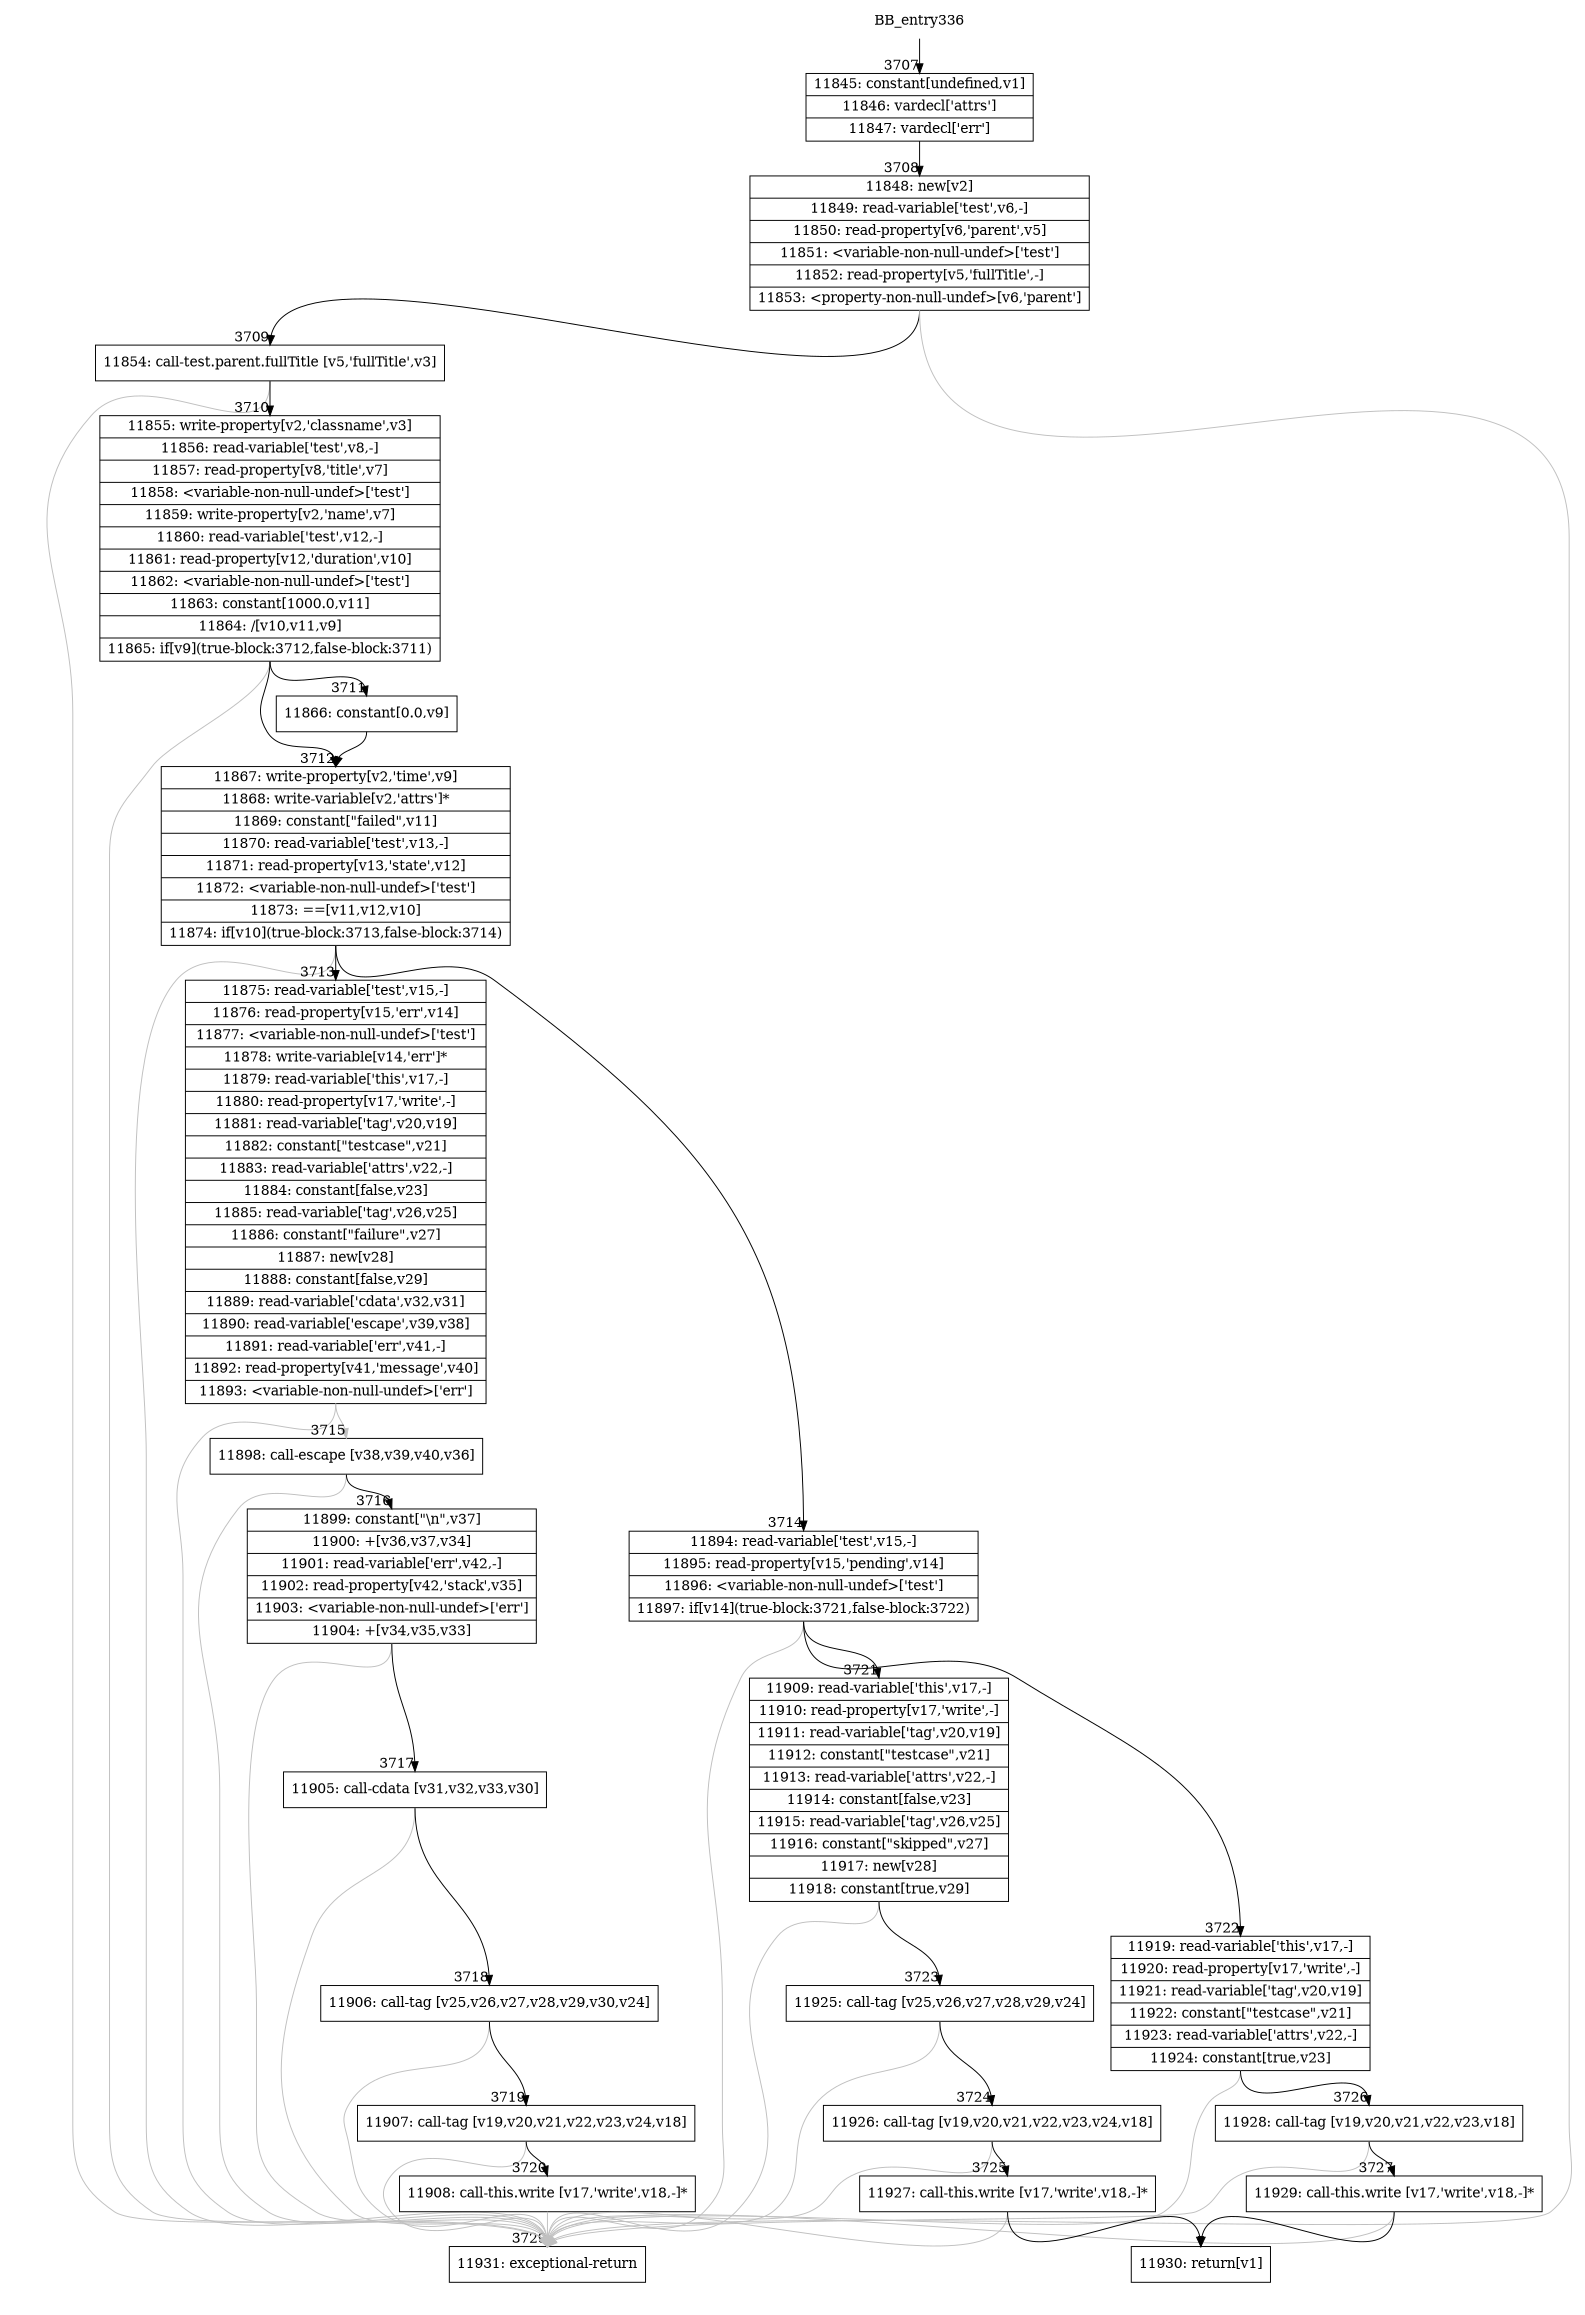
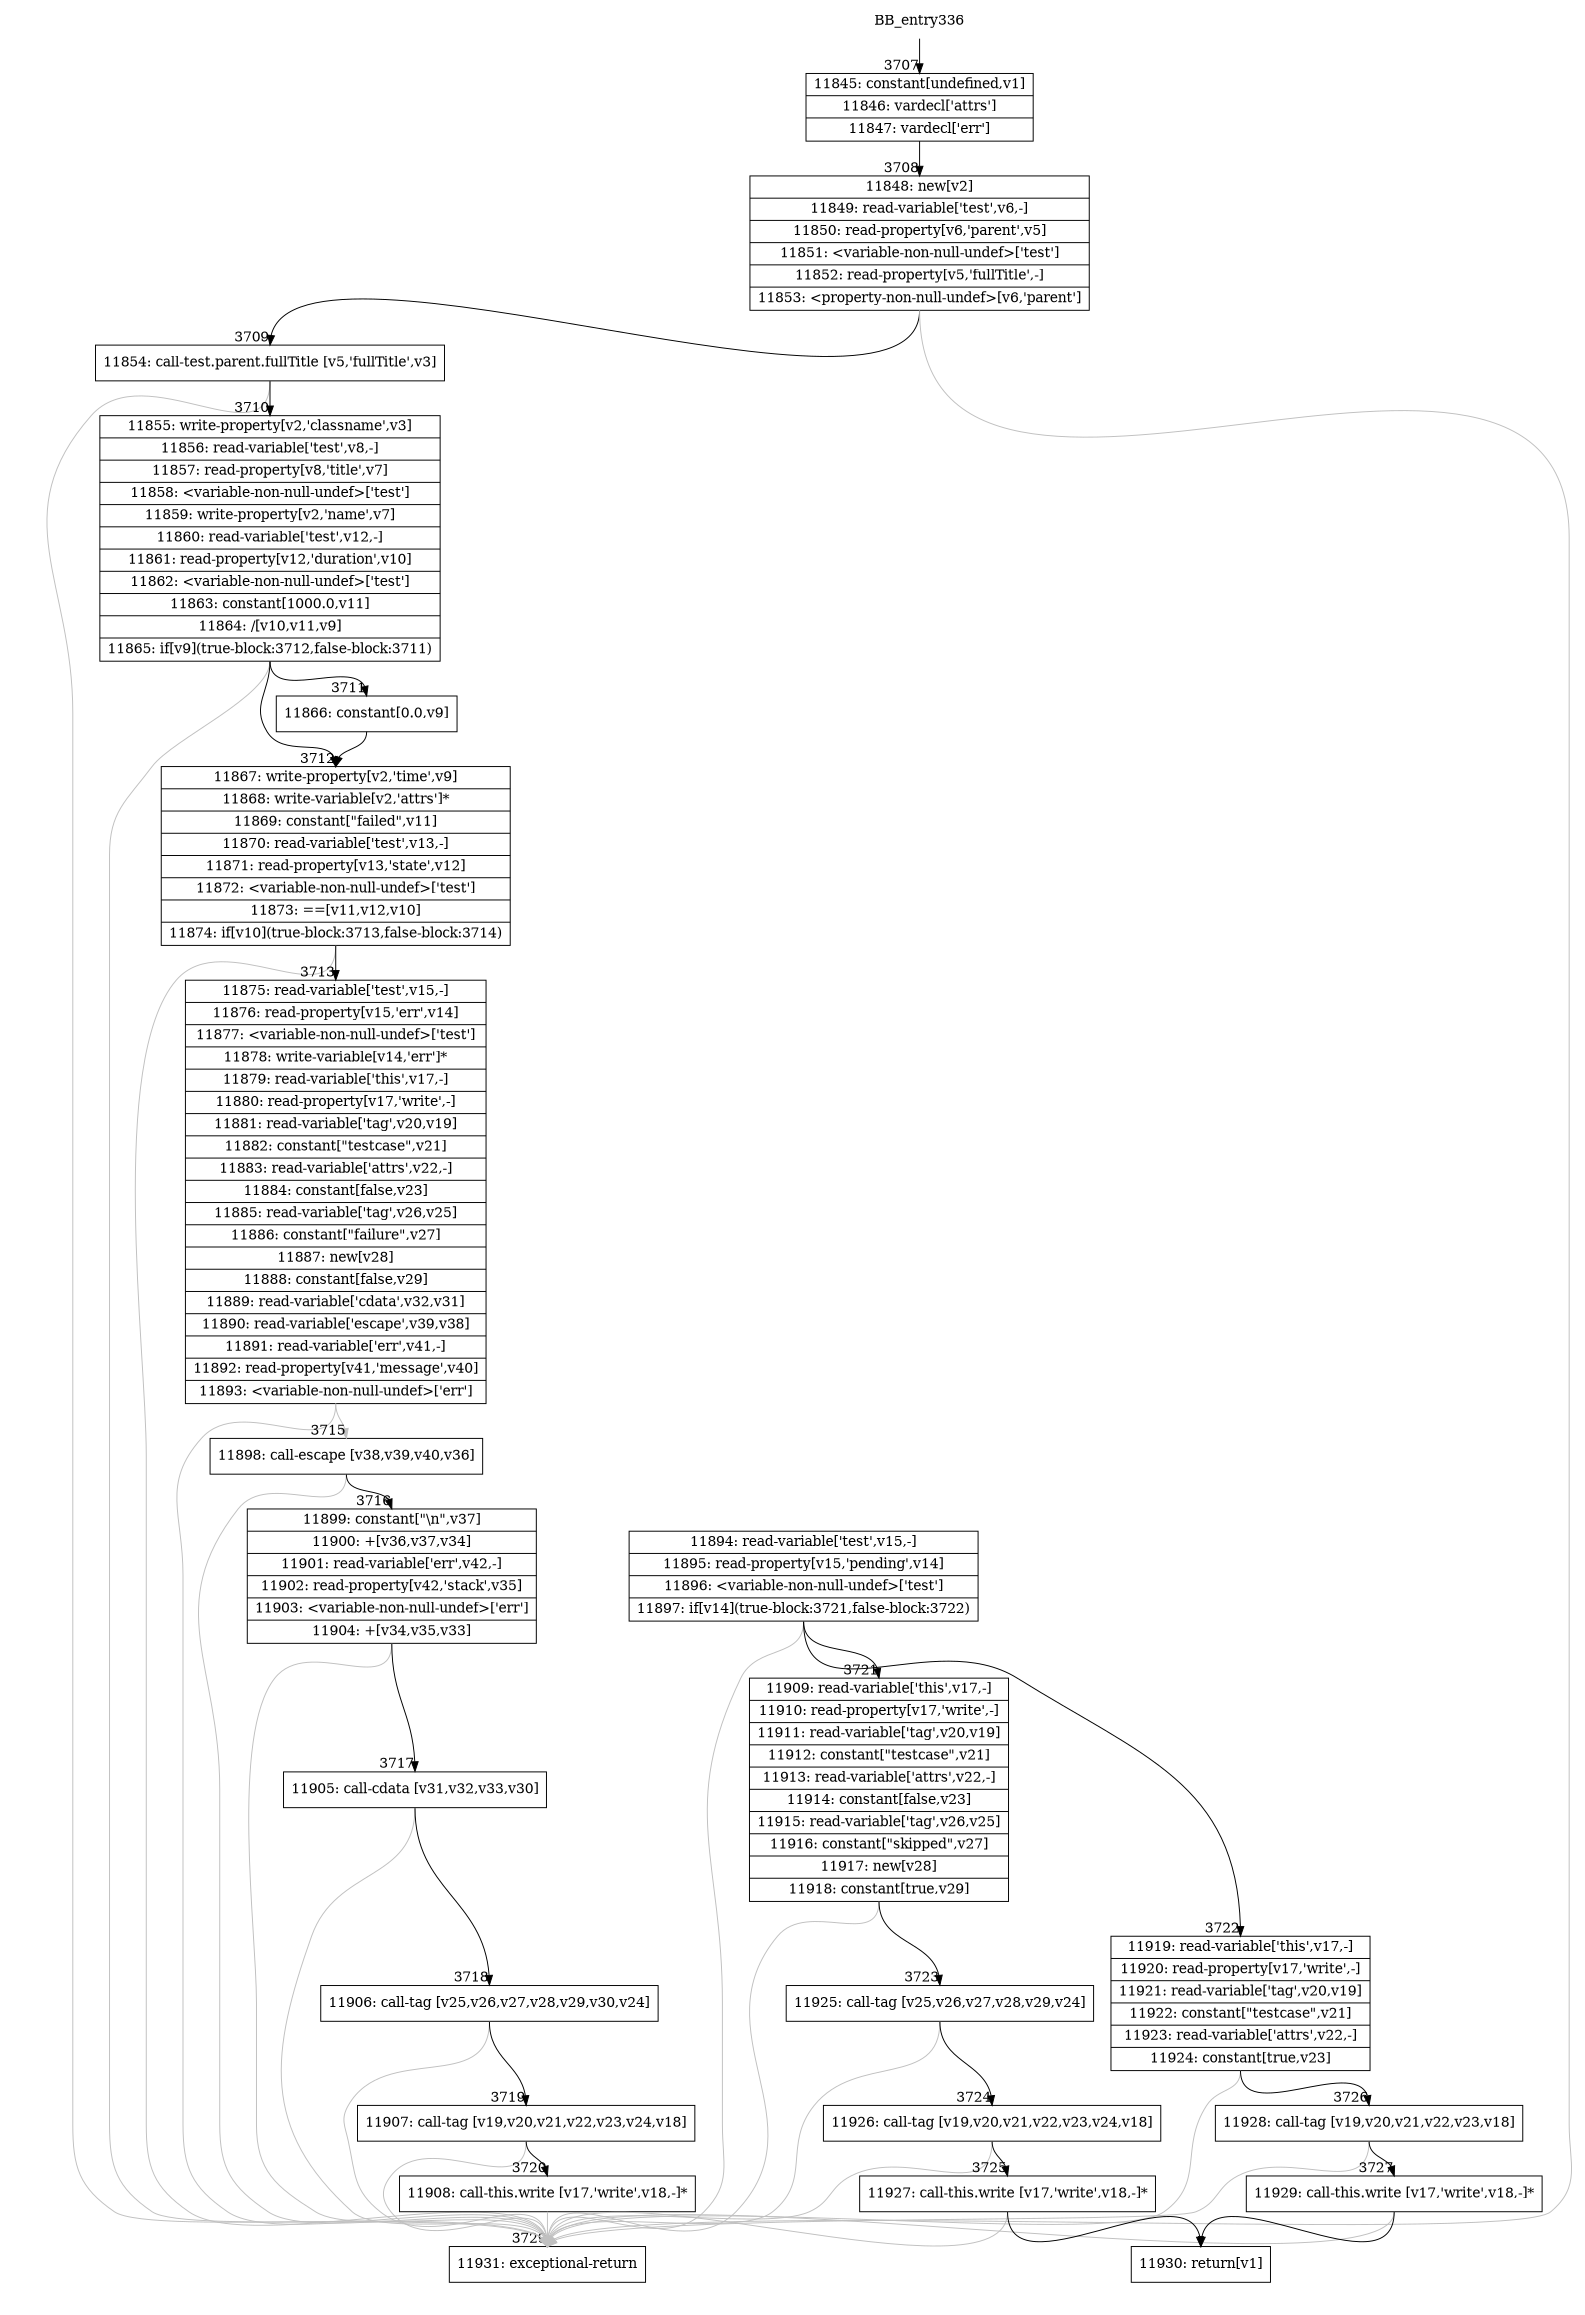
(673, 1135) -> none
